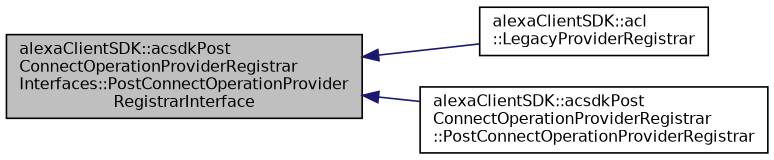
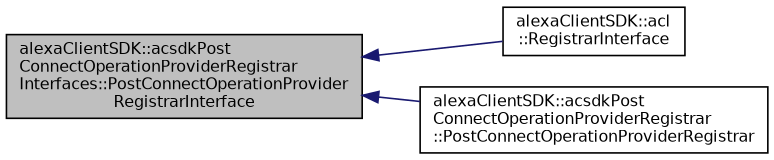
(594, 31) -> (594, 31)
